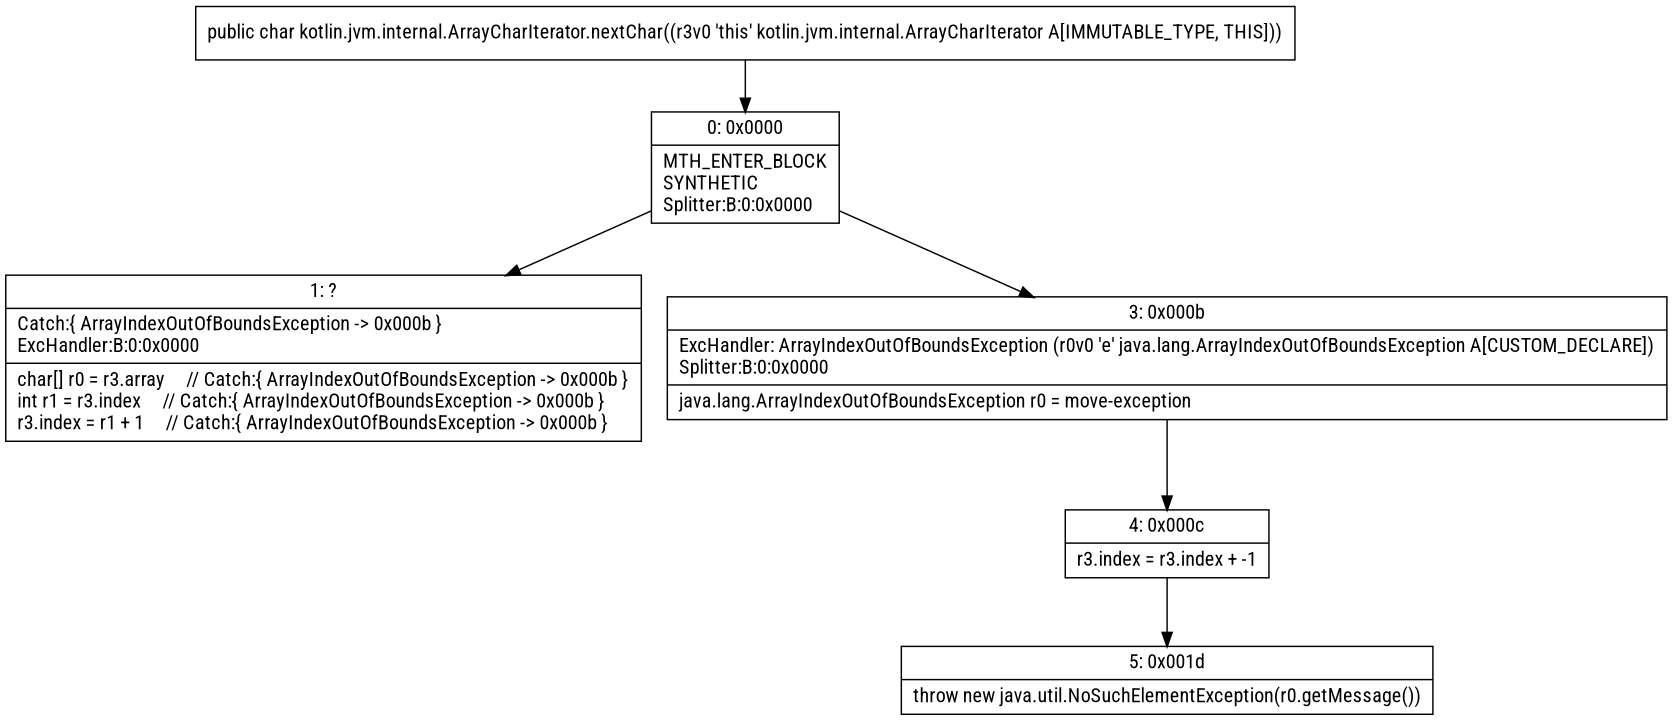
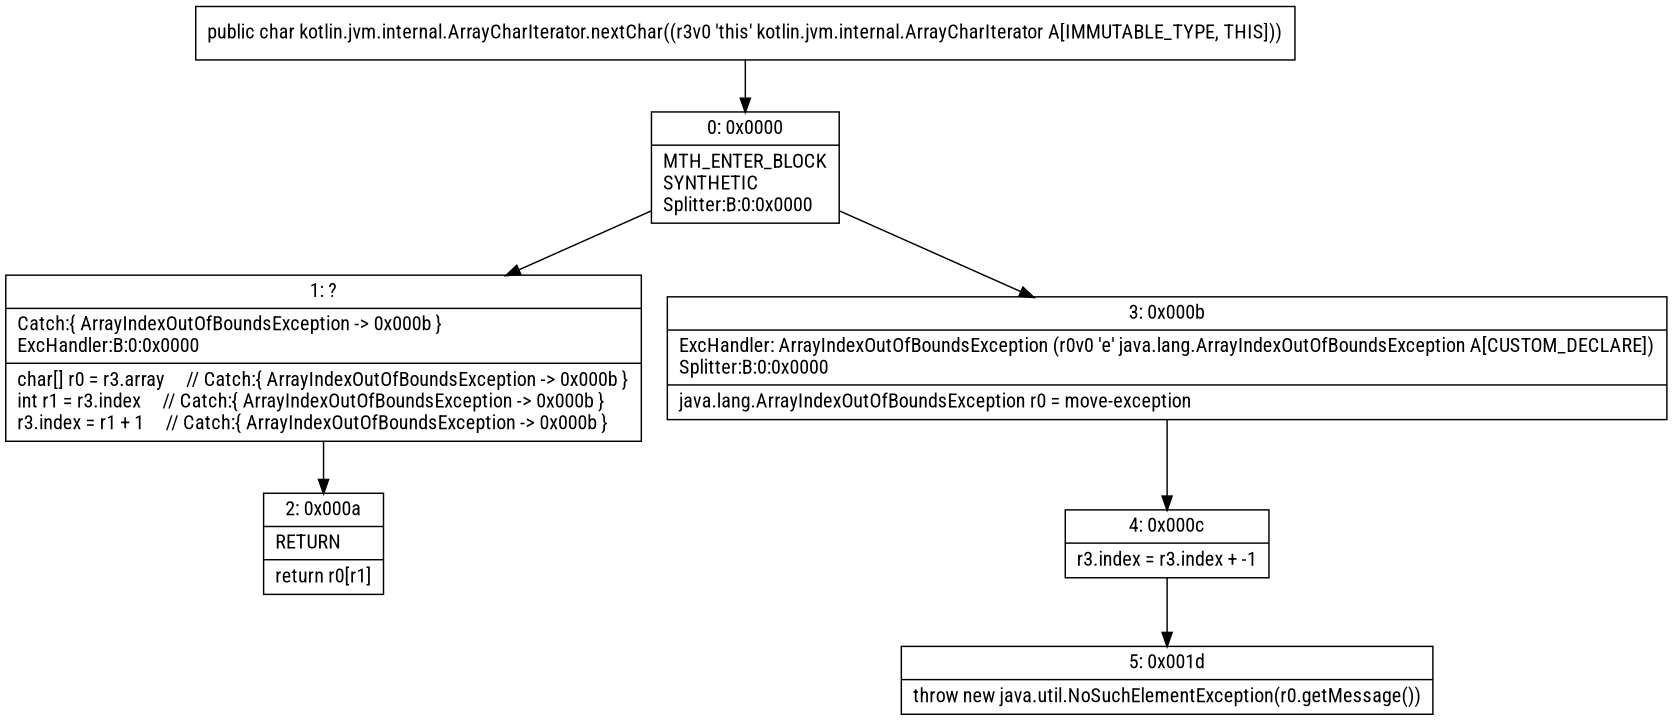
none -> (324, 544)
